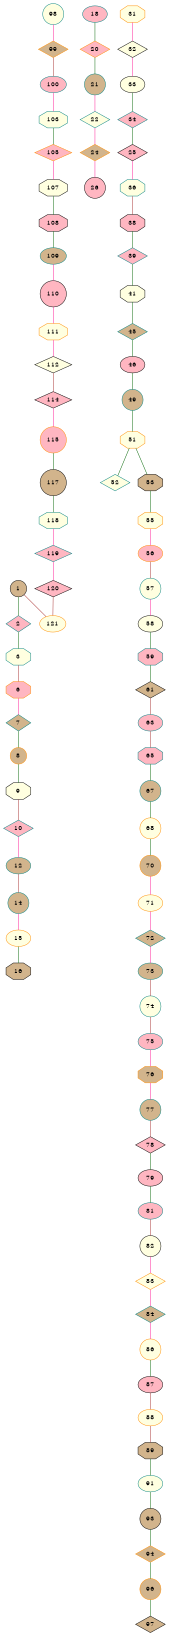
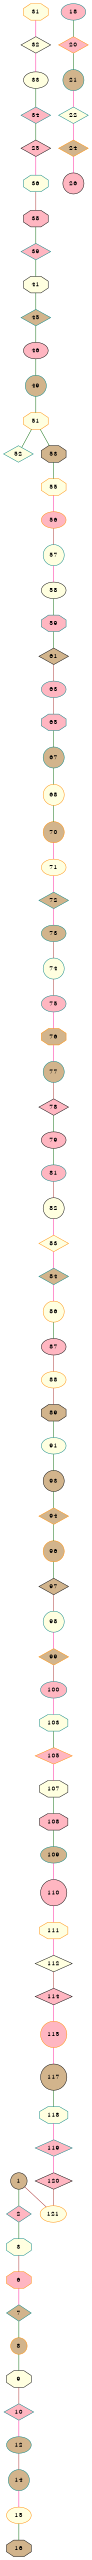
(53, 461) -> (54, 2056)
none -> (54, 1603)
